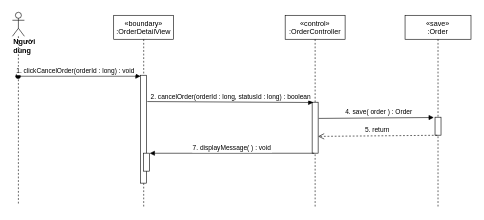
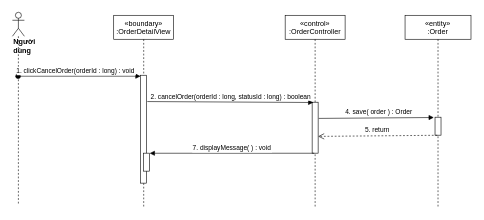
(438, 23) -> (438, 23)
